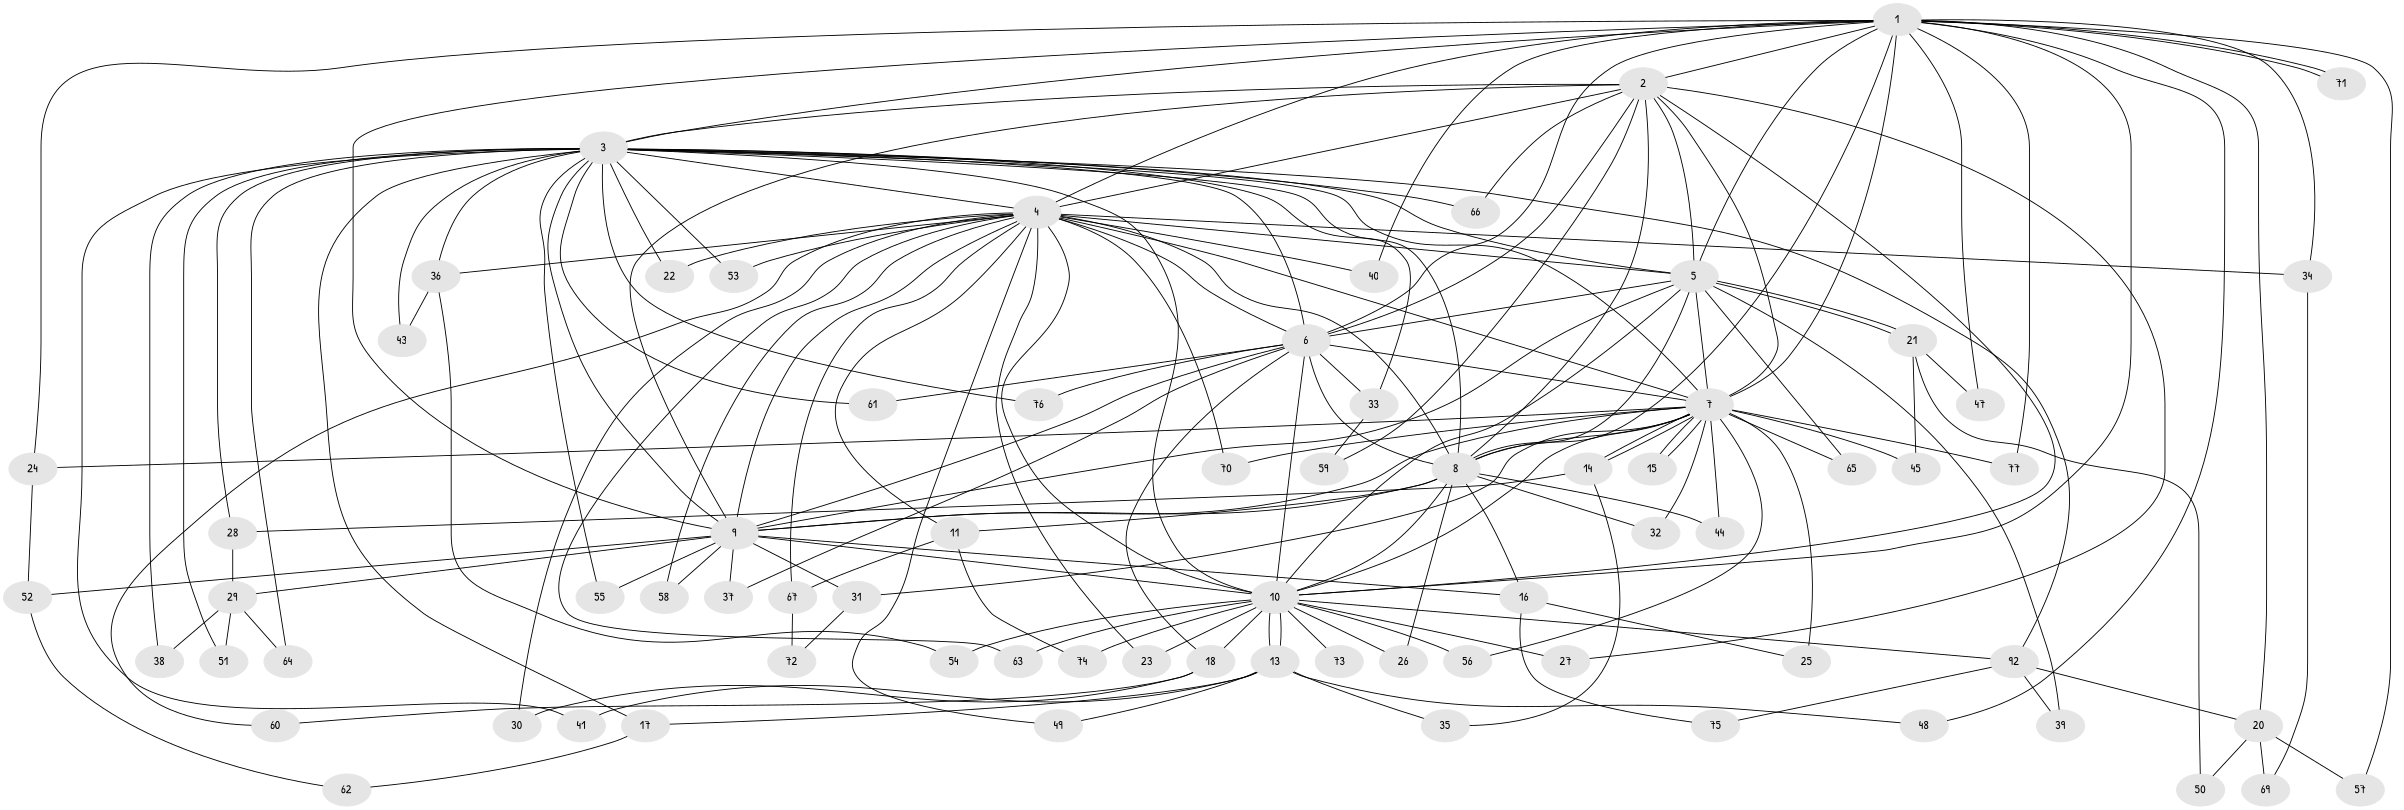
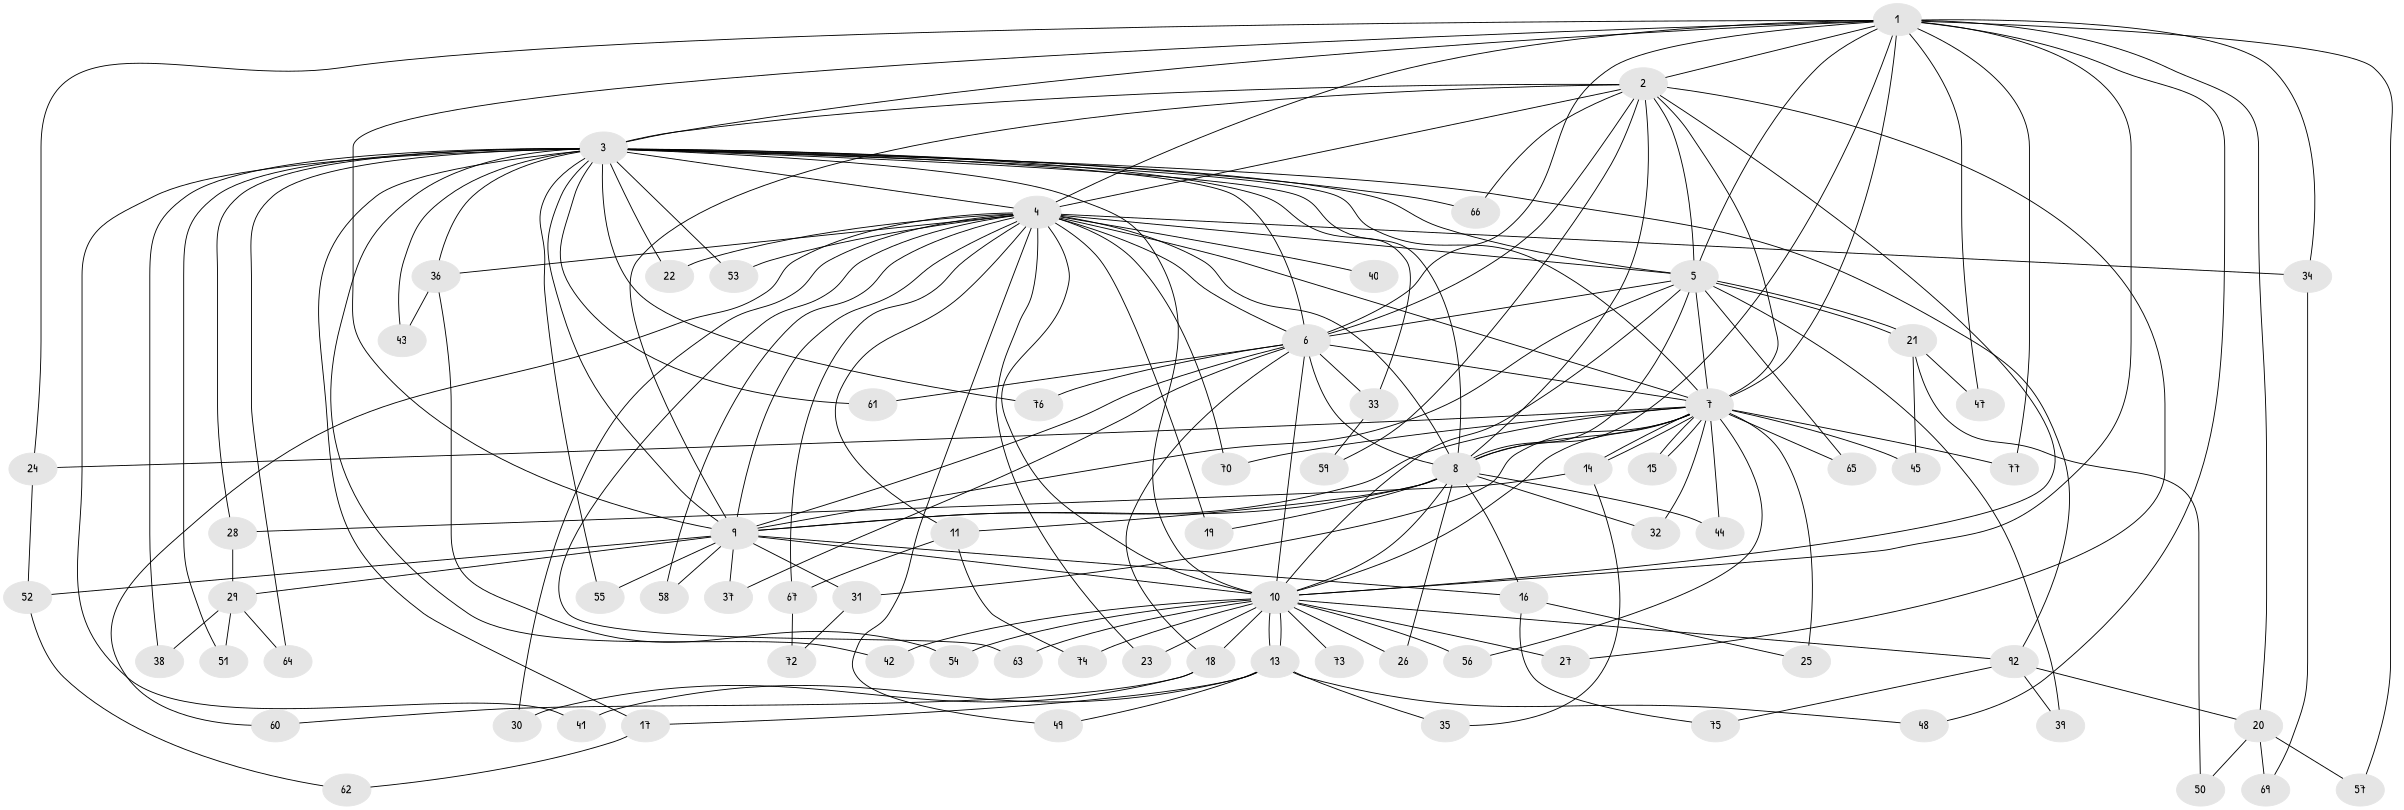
(1573, 48) -> none
(2342, 84) -> none
none -> (1209, 533)
none -> (890, 662)
